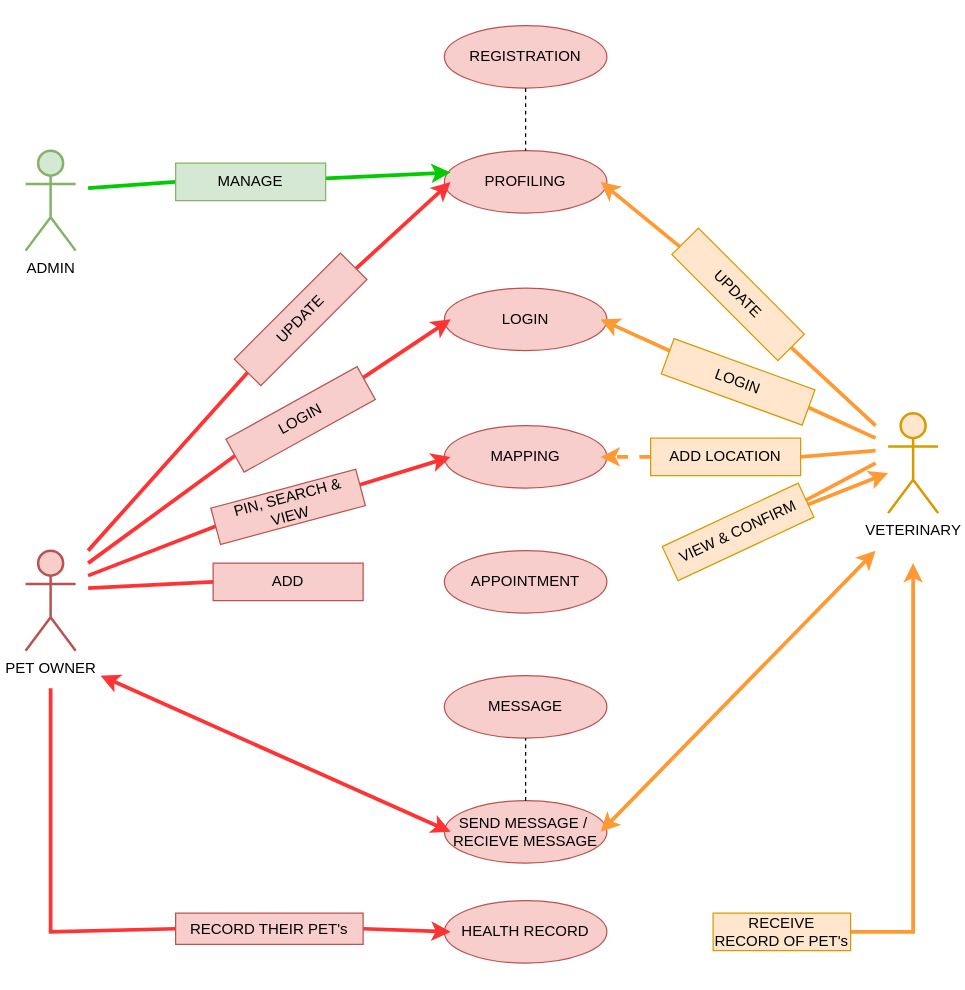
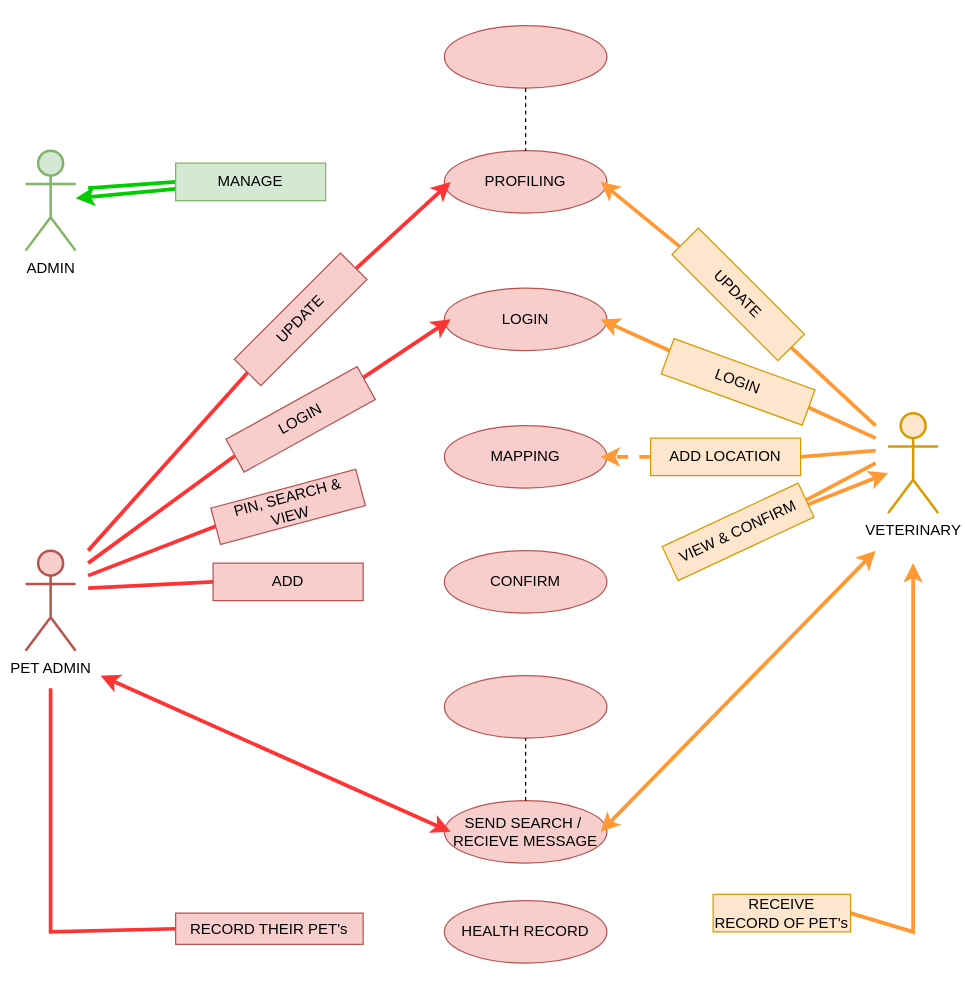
(526, 57) -> none
(382, 176) -> (132, 193)
(399, 473) -> none
(526, 582) -> (526, 582)
(51, 668) -> (51, 668)
(526, 707) -> none
(526, 832) -> (526, 832)
(401, 930) -> none
(782, 932) -> (782, 913)
